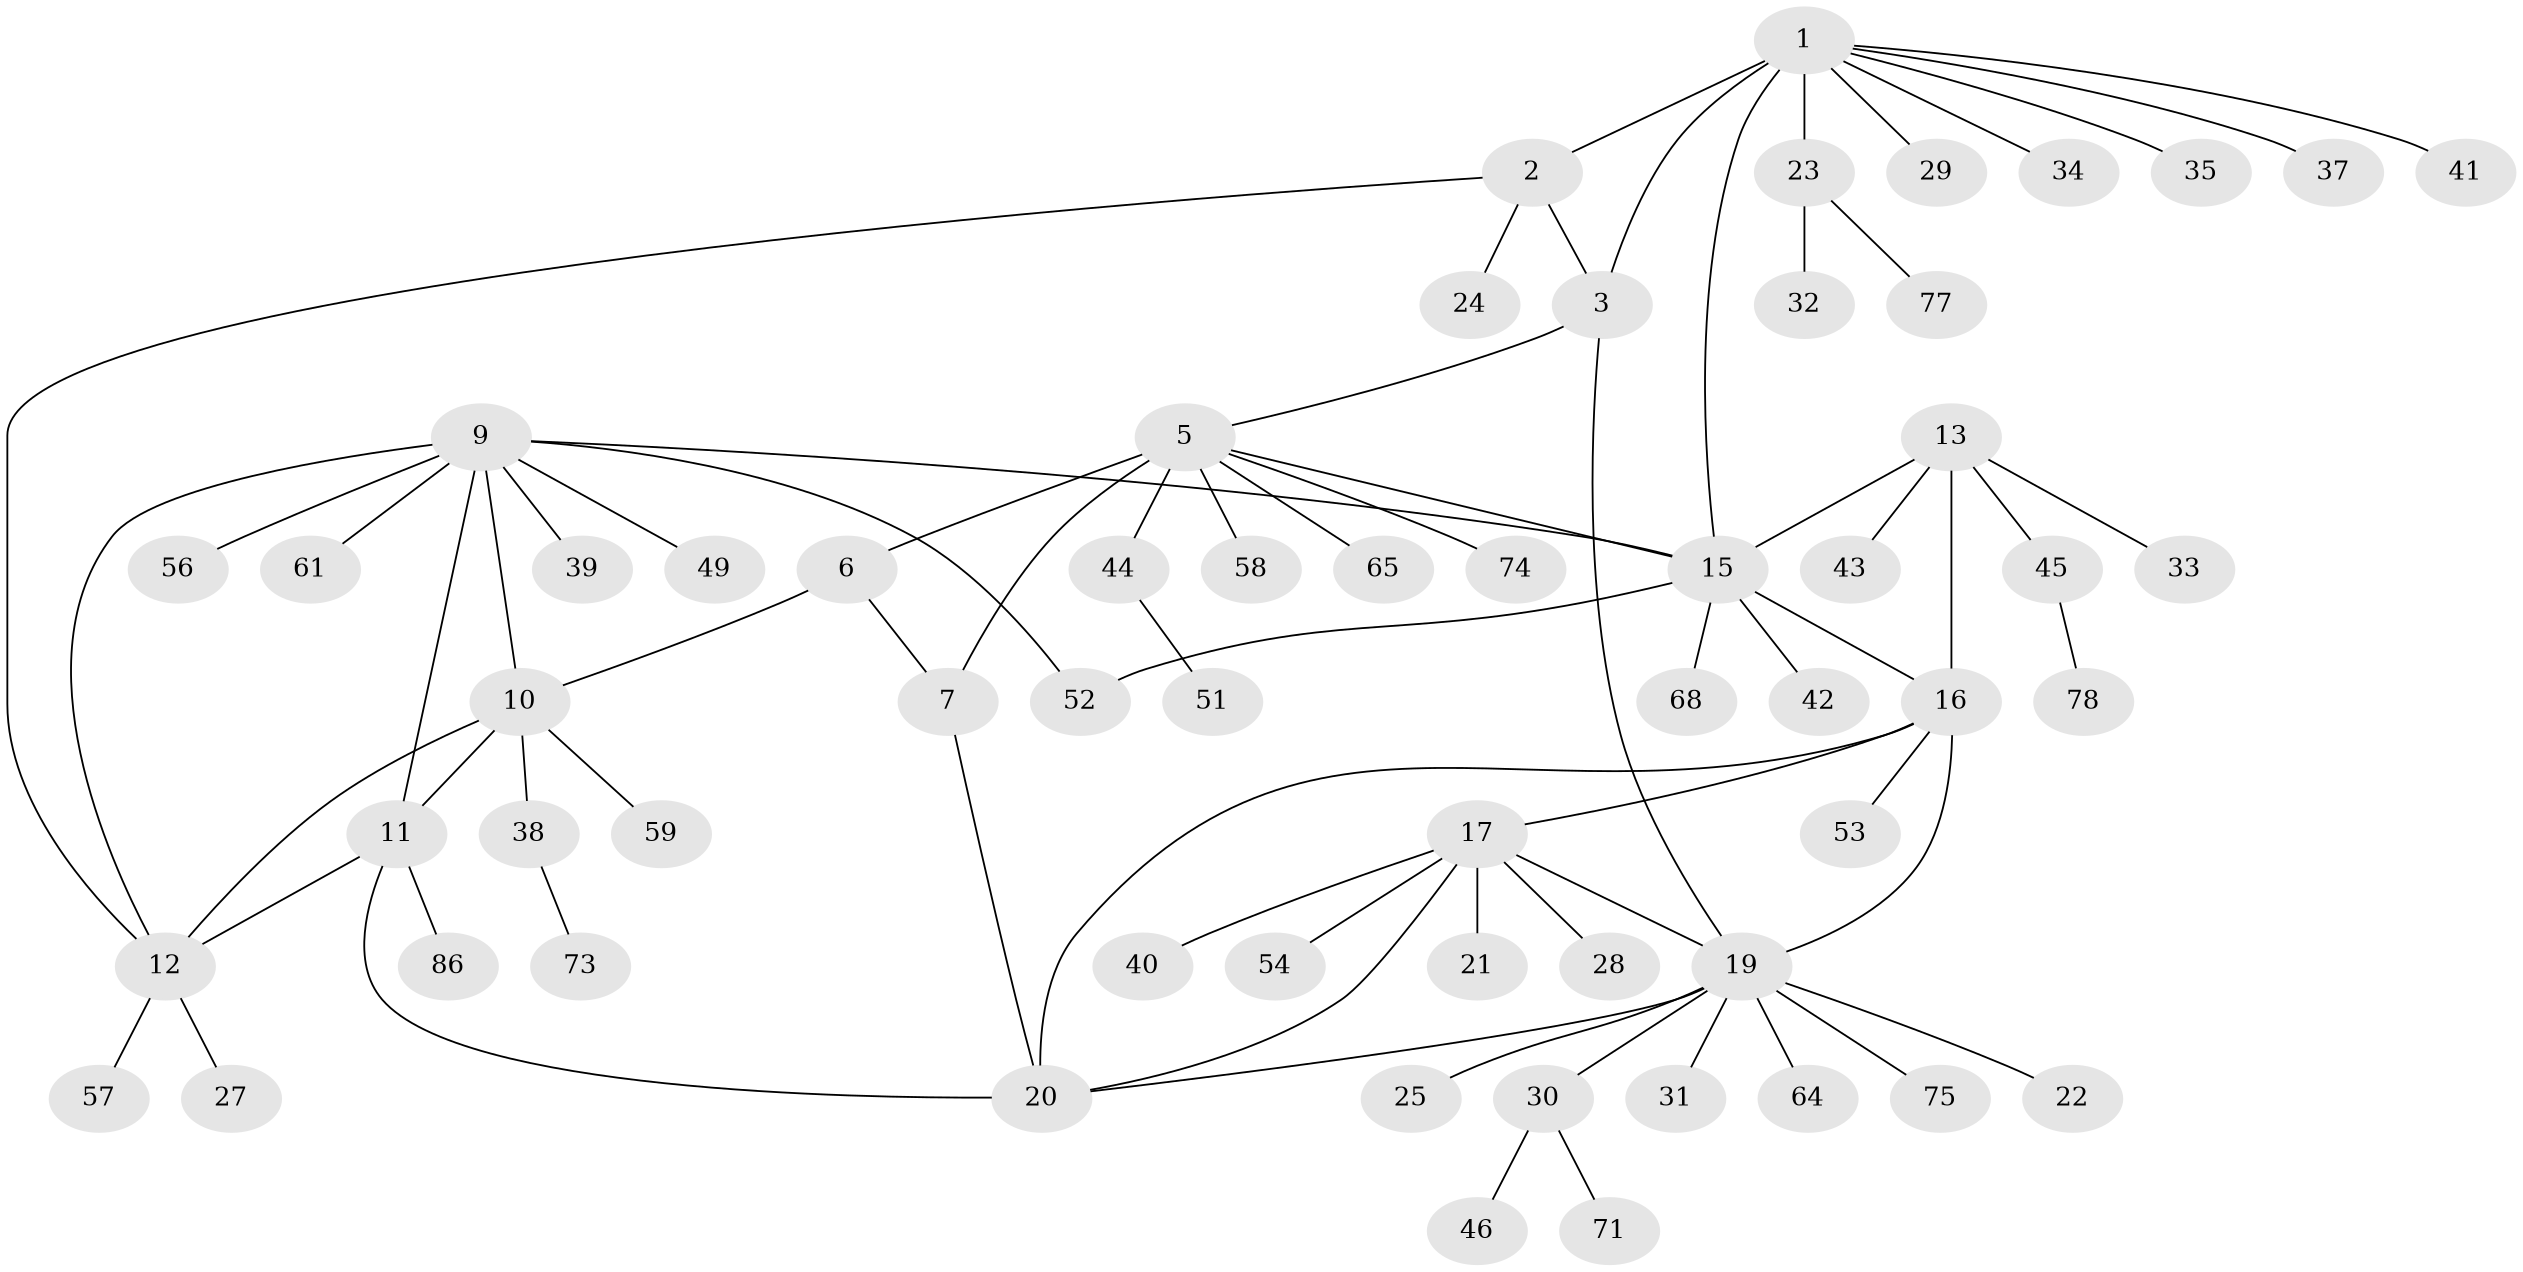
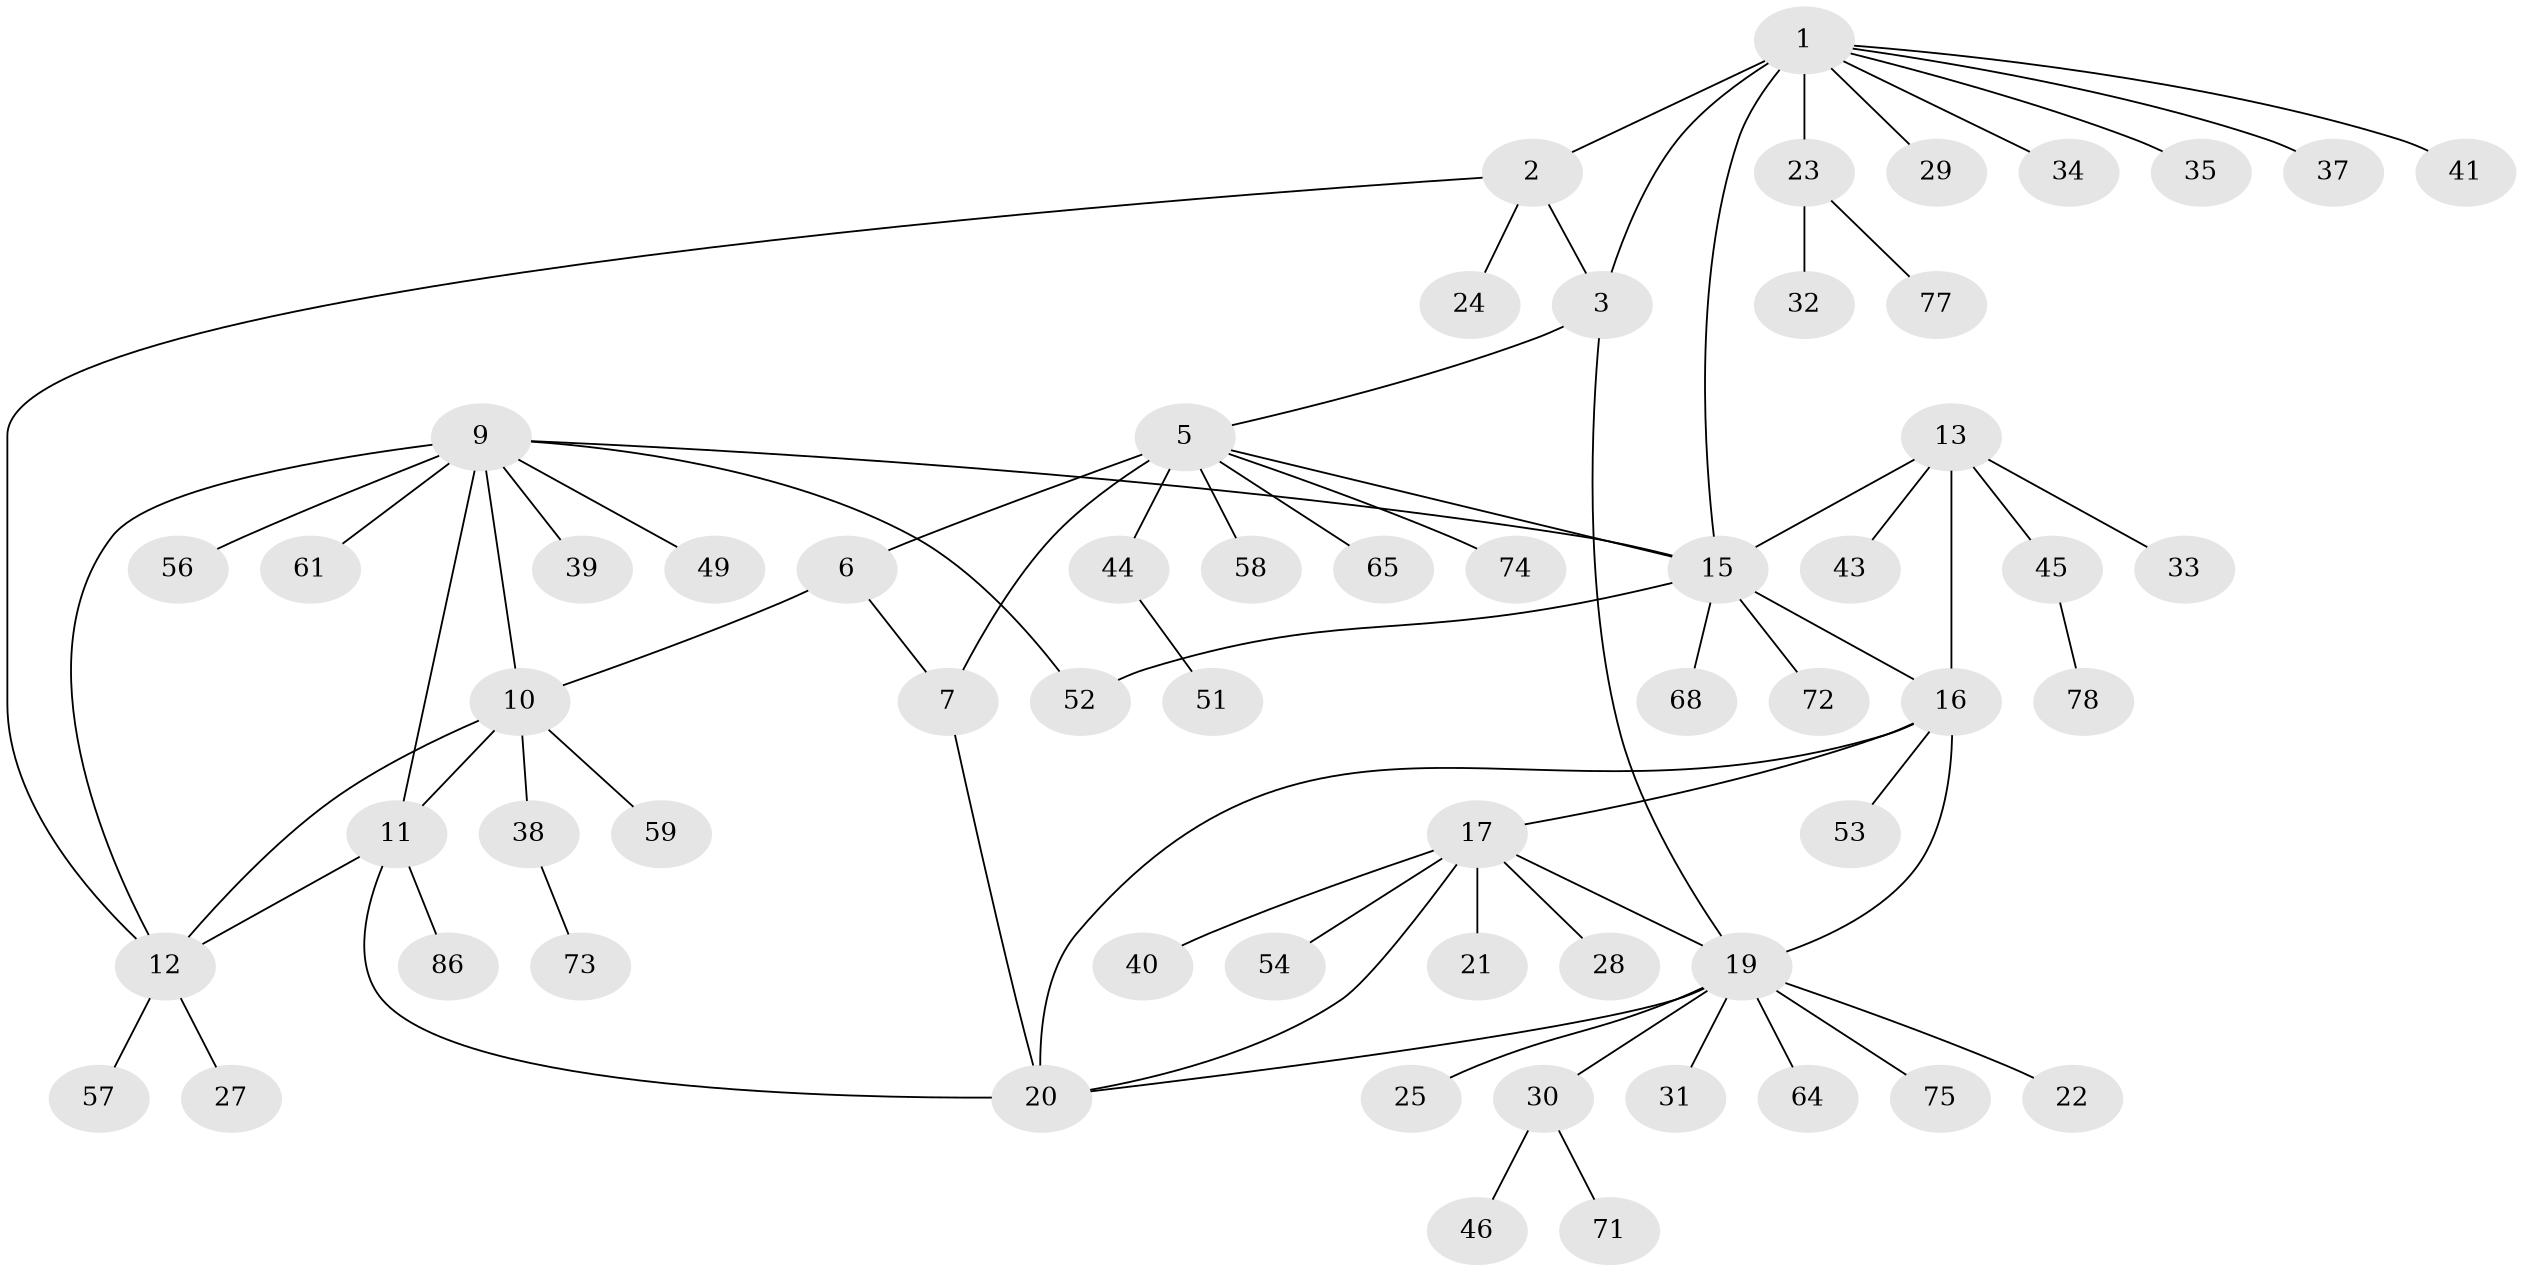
(1819, 702) -> (1819, 702)
